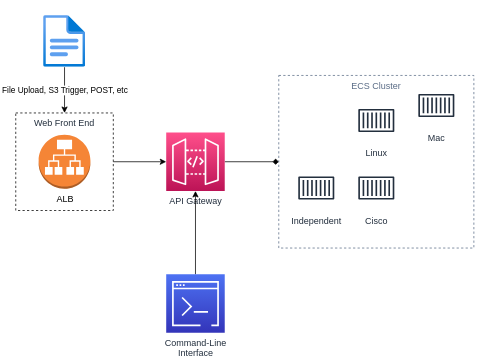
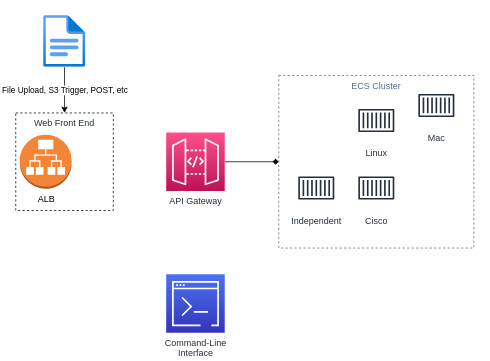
(65, 162) -> (46, 162)
(137, 162) -> none
(195, 235) -> none
